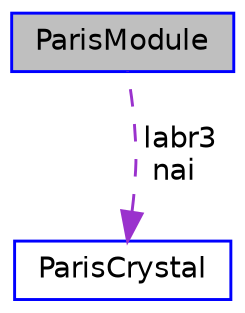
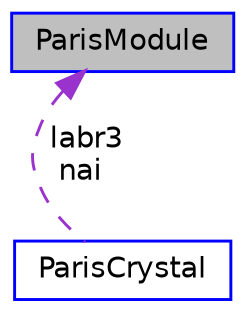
(136, 141) -> (35, 171)
